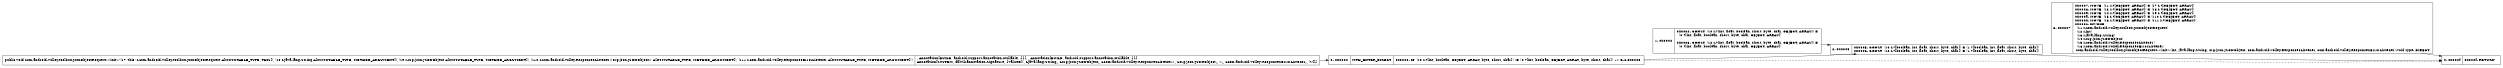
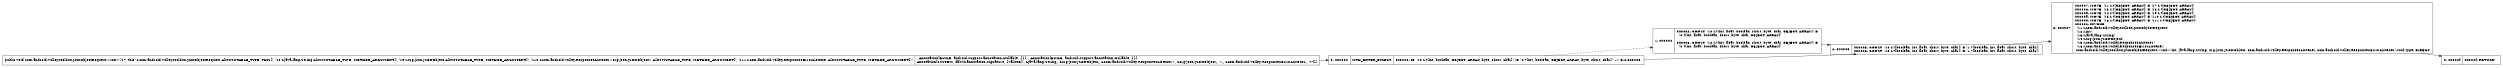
(2227, 59) -> (2026, 43)
(2042, 61) -> (1597, 52)
